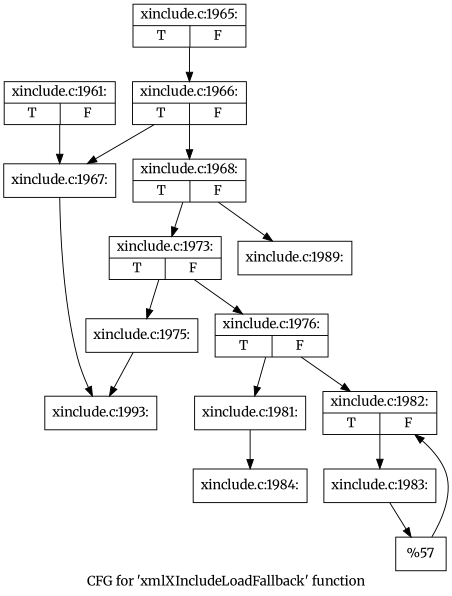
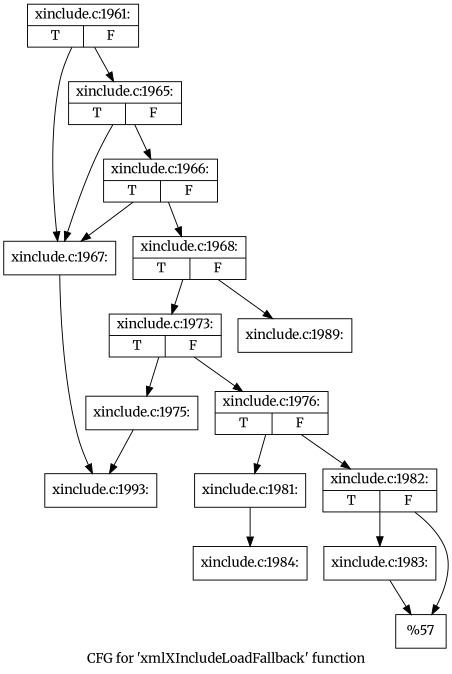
none -> (102, 60)
none -> (87, 177)
(448, 486) -> (447, 554)
